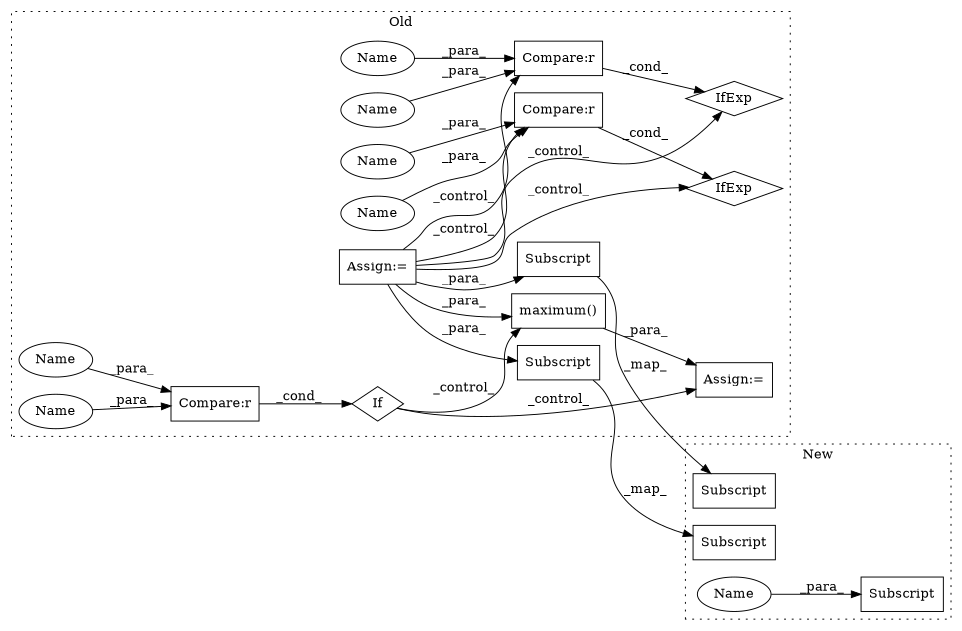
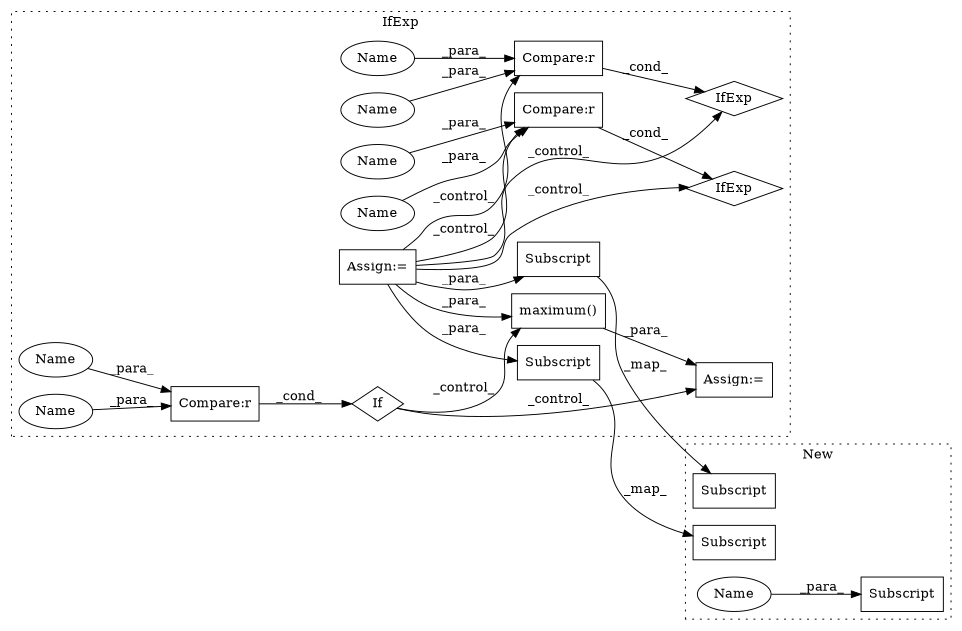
(401, 22) -> (401, 22)
